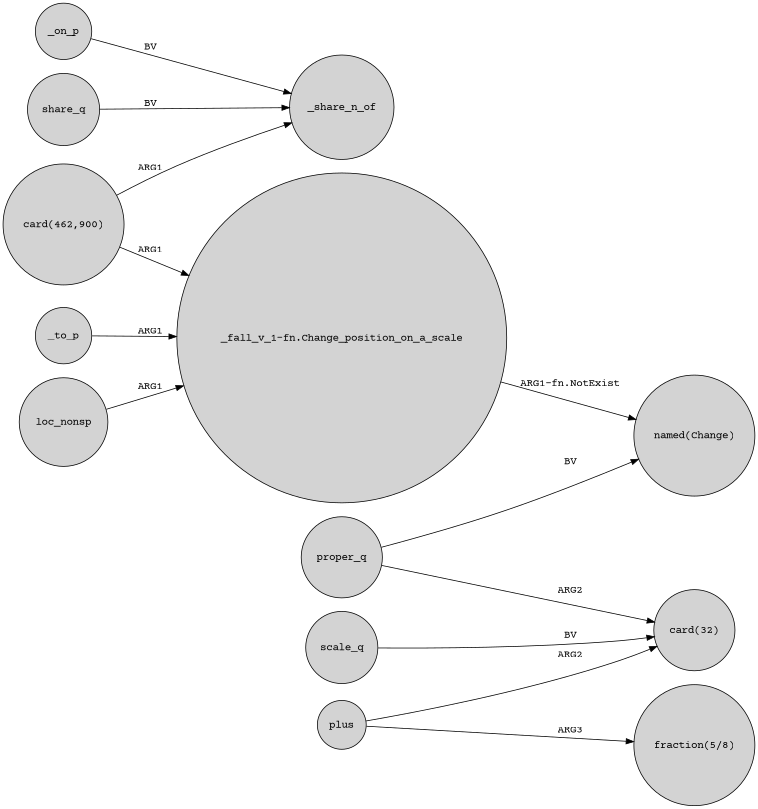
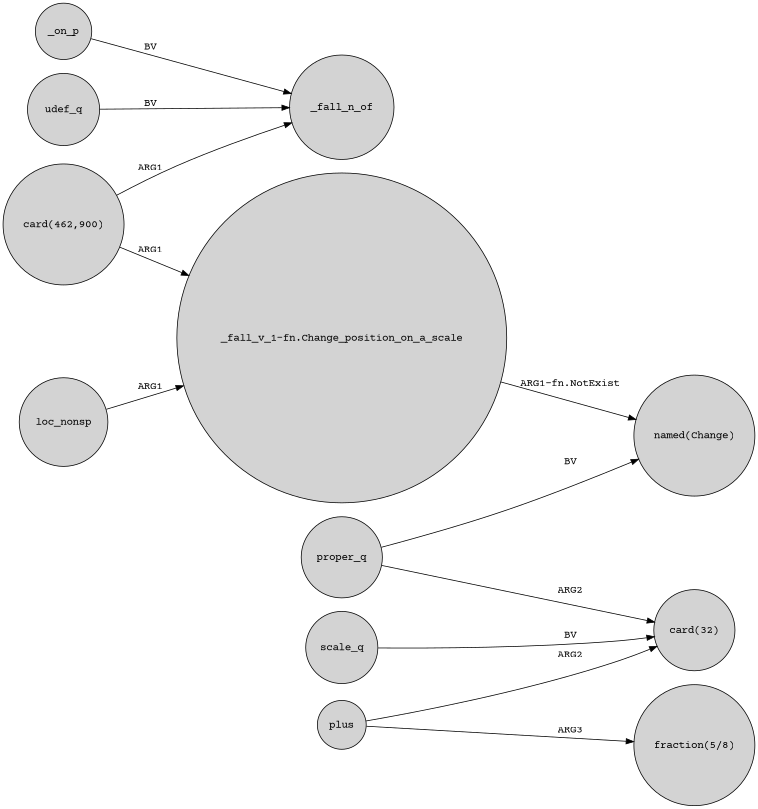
(342, 107) -> (342, 107)
(64, 109) -> (64, 109)
(64, 336) -> none
